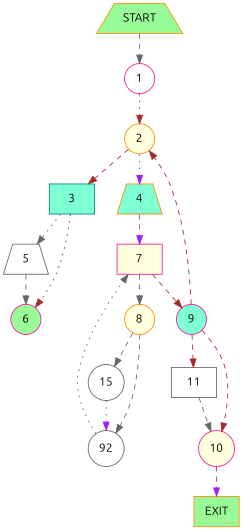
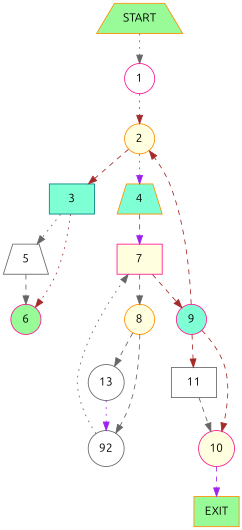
(140, 44) -> (140, 44)
(106, 383) -> (106, 383)
